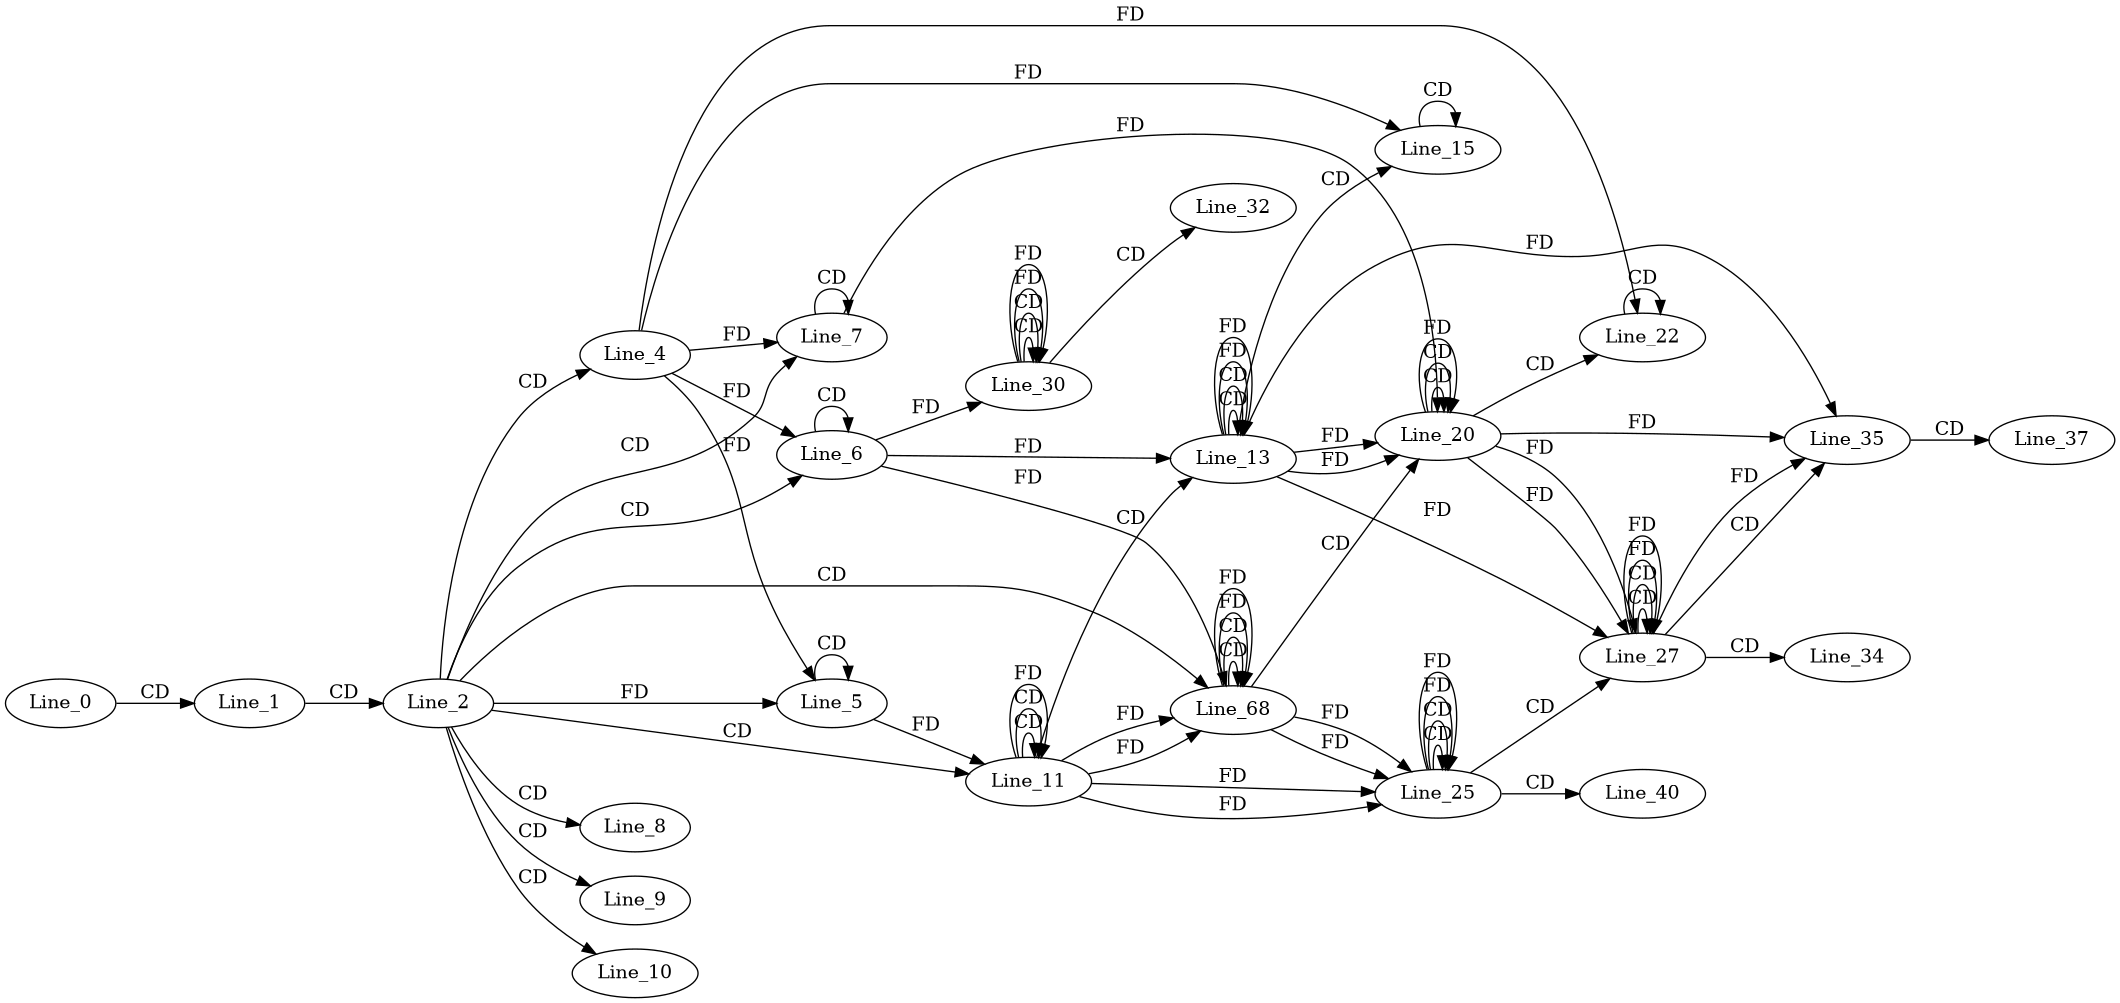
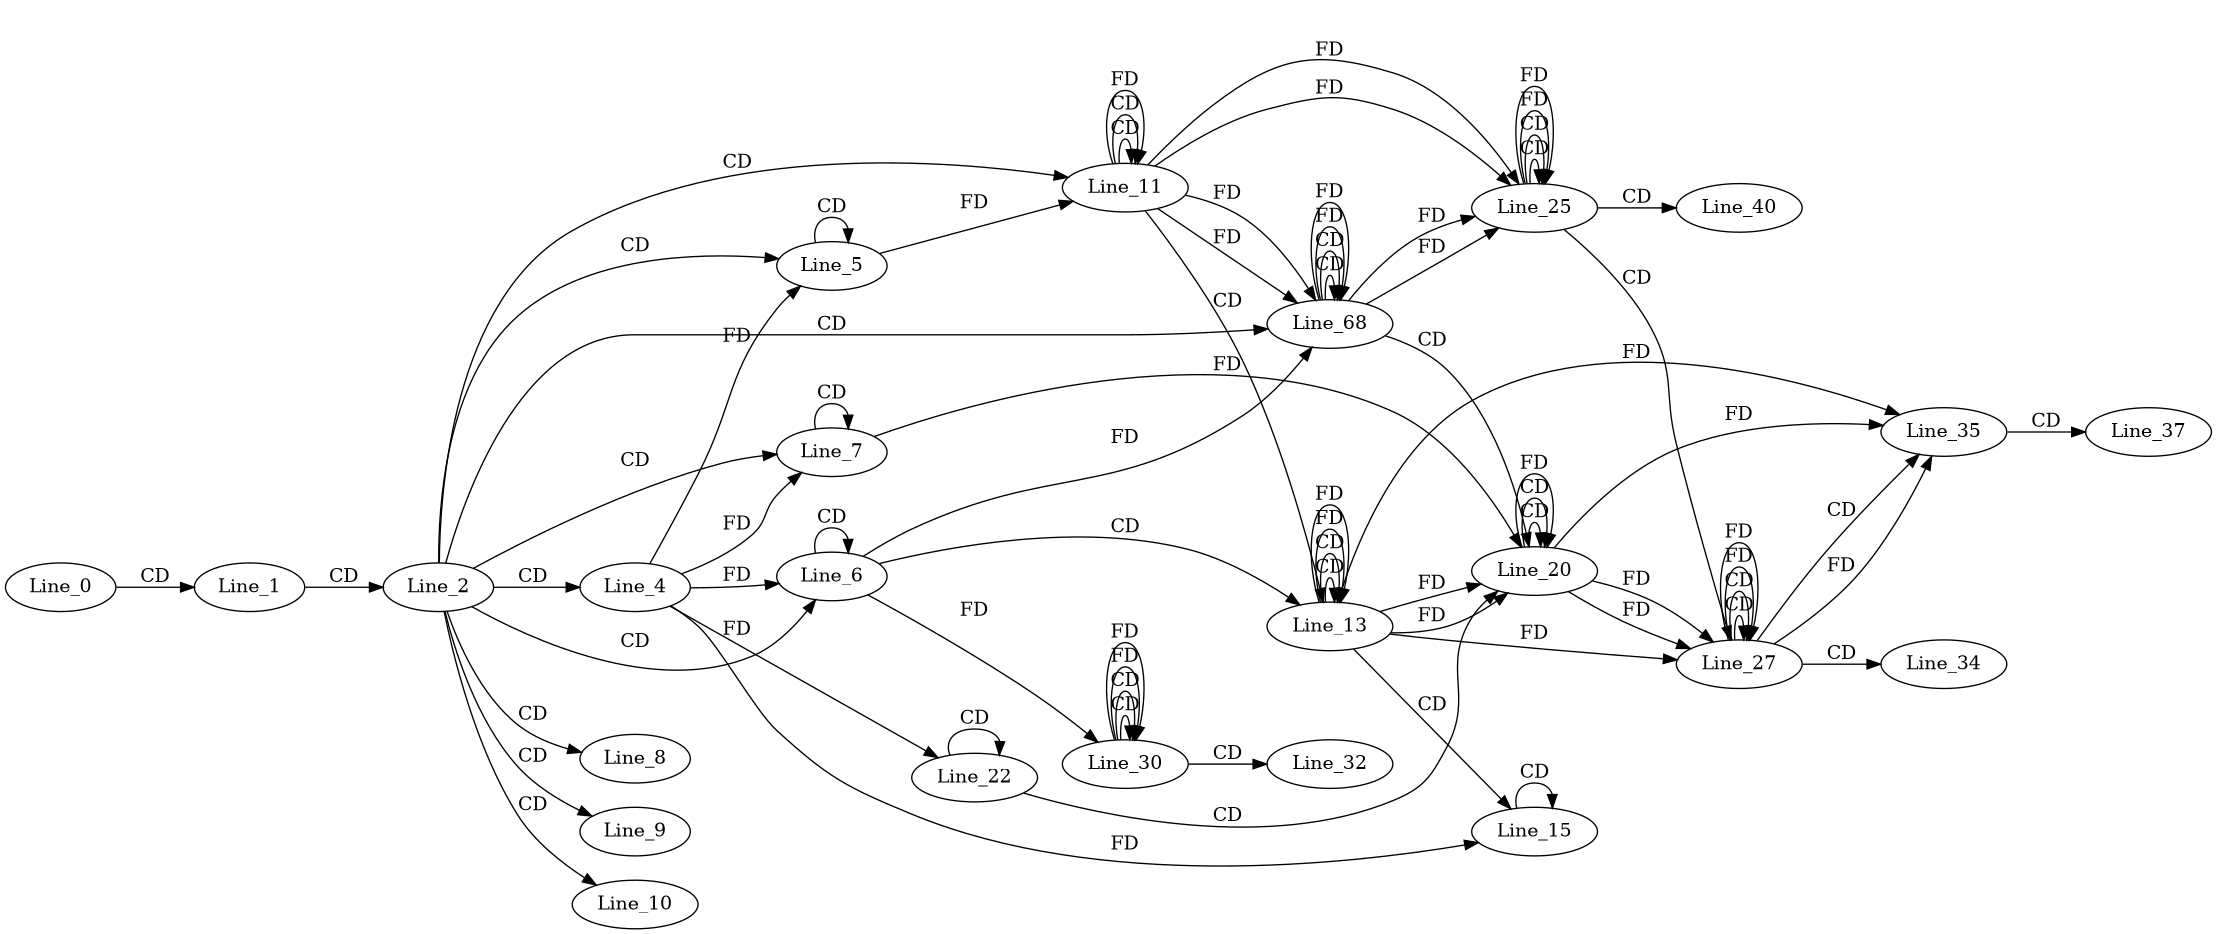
(1528, 386) -> (1326, 819)
(1029, 448) -> (1125, 527)
(635, 693) -> (635, 246)
